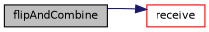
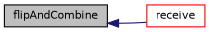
(121, 9) -> (133, 23)
